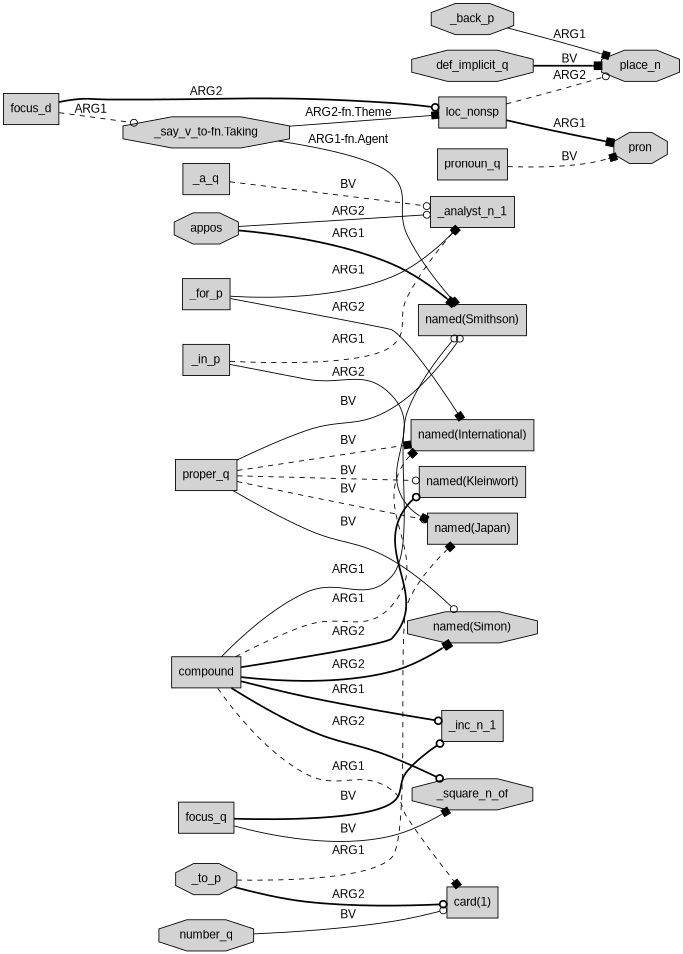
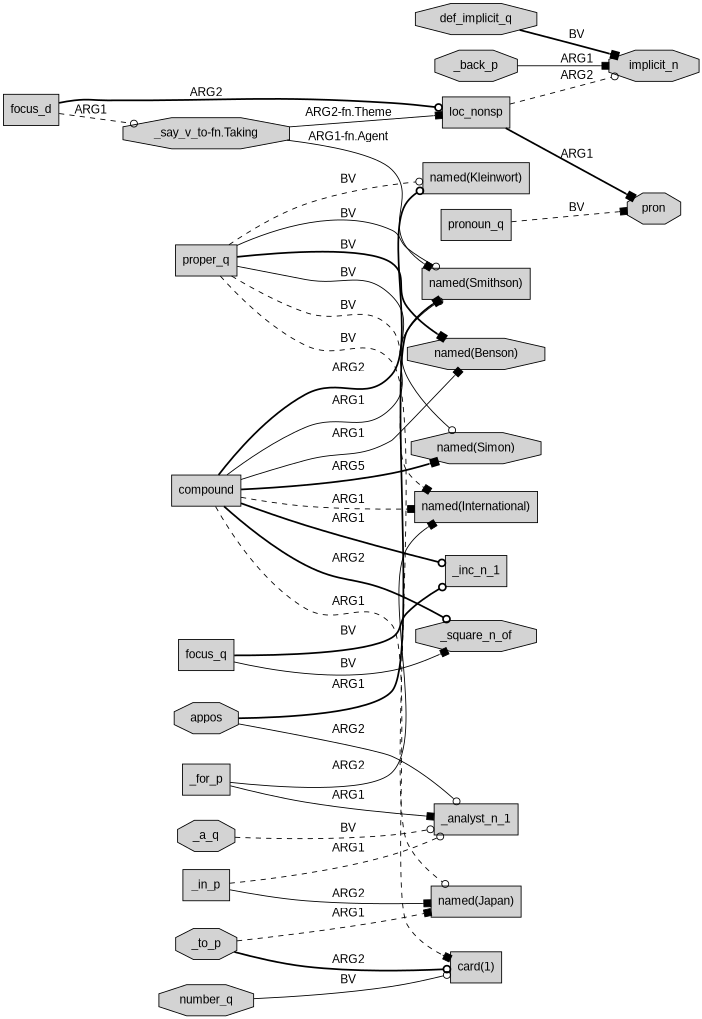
(641, 66) -> (654, 66)
(206, 179) -> (206, 836)
none -> (476, 354)
(348, 665) -> (348, 467)
